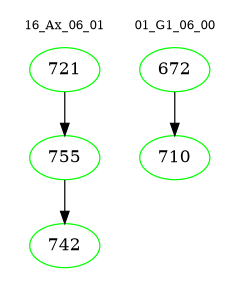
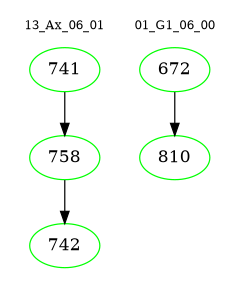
(65, 26) -> (65, 26)
(65, 70) -> (65, 70)
(65, 158) -> (65, 158)
(175, 158) -> (175, 158)
